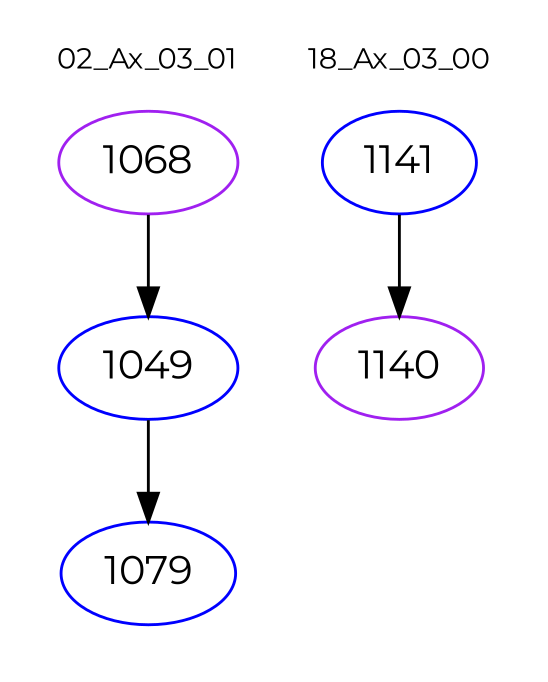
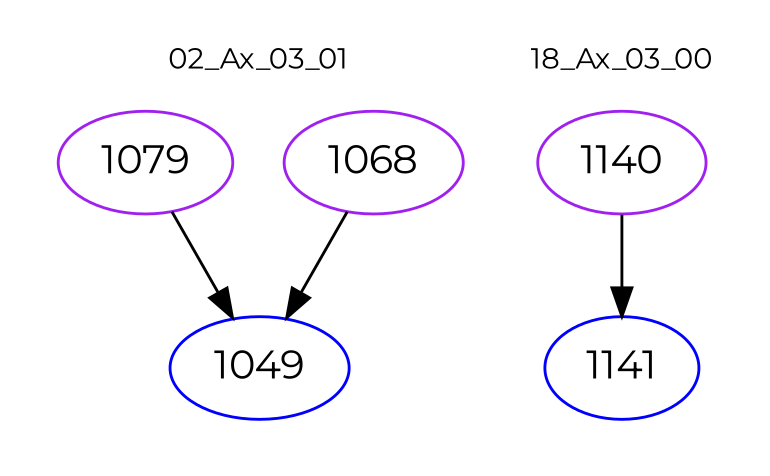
(399, 251) -> (622, 251)
(148, 457) -> (195, 252)
(148, 573) -> (145, 163)
